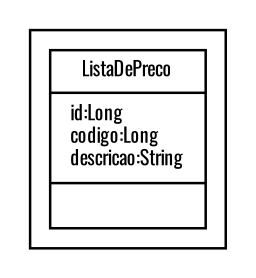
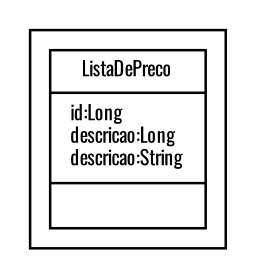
(115, 137) -> (124, 137)
